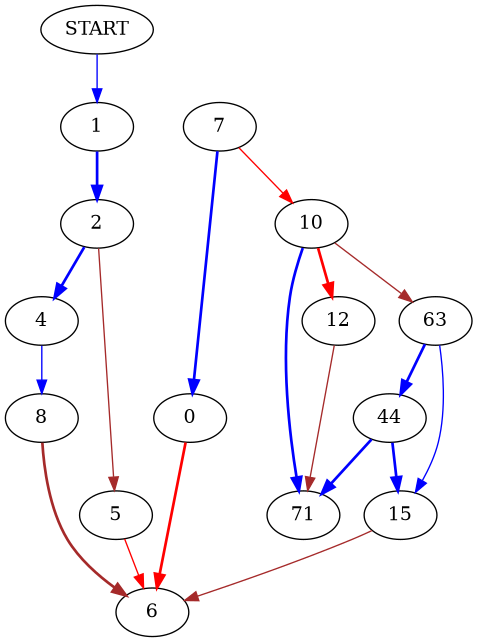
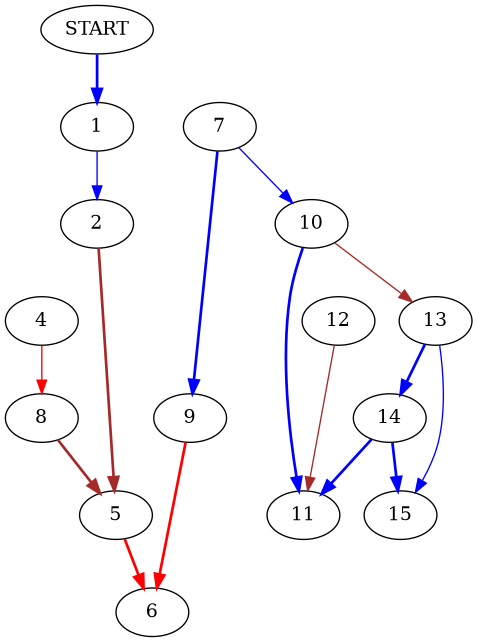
(97, 72) -> (97, 72)
(97, 169) -> (97, 169)
(261, 170) -> (261, 170)
(323, 266) -> none
(73, 267) -> none
(436, 321) -> (436, 321)
(42, 363) -> (42, 363)
(106, 363) -> (106, 363)
(190, 418) -> (190, 418)
(390, 418) -> (390, 418)
(303, 515) -> (303, 515)
(60, 525) -> (75, 461)
(132, 557) -> (132, 557)
(285, 565) -> none
